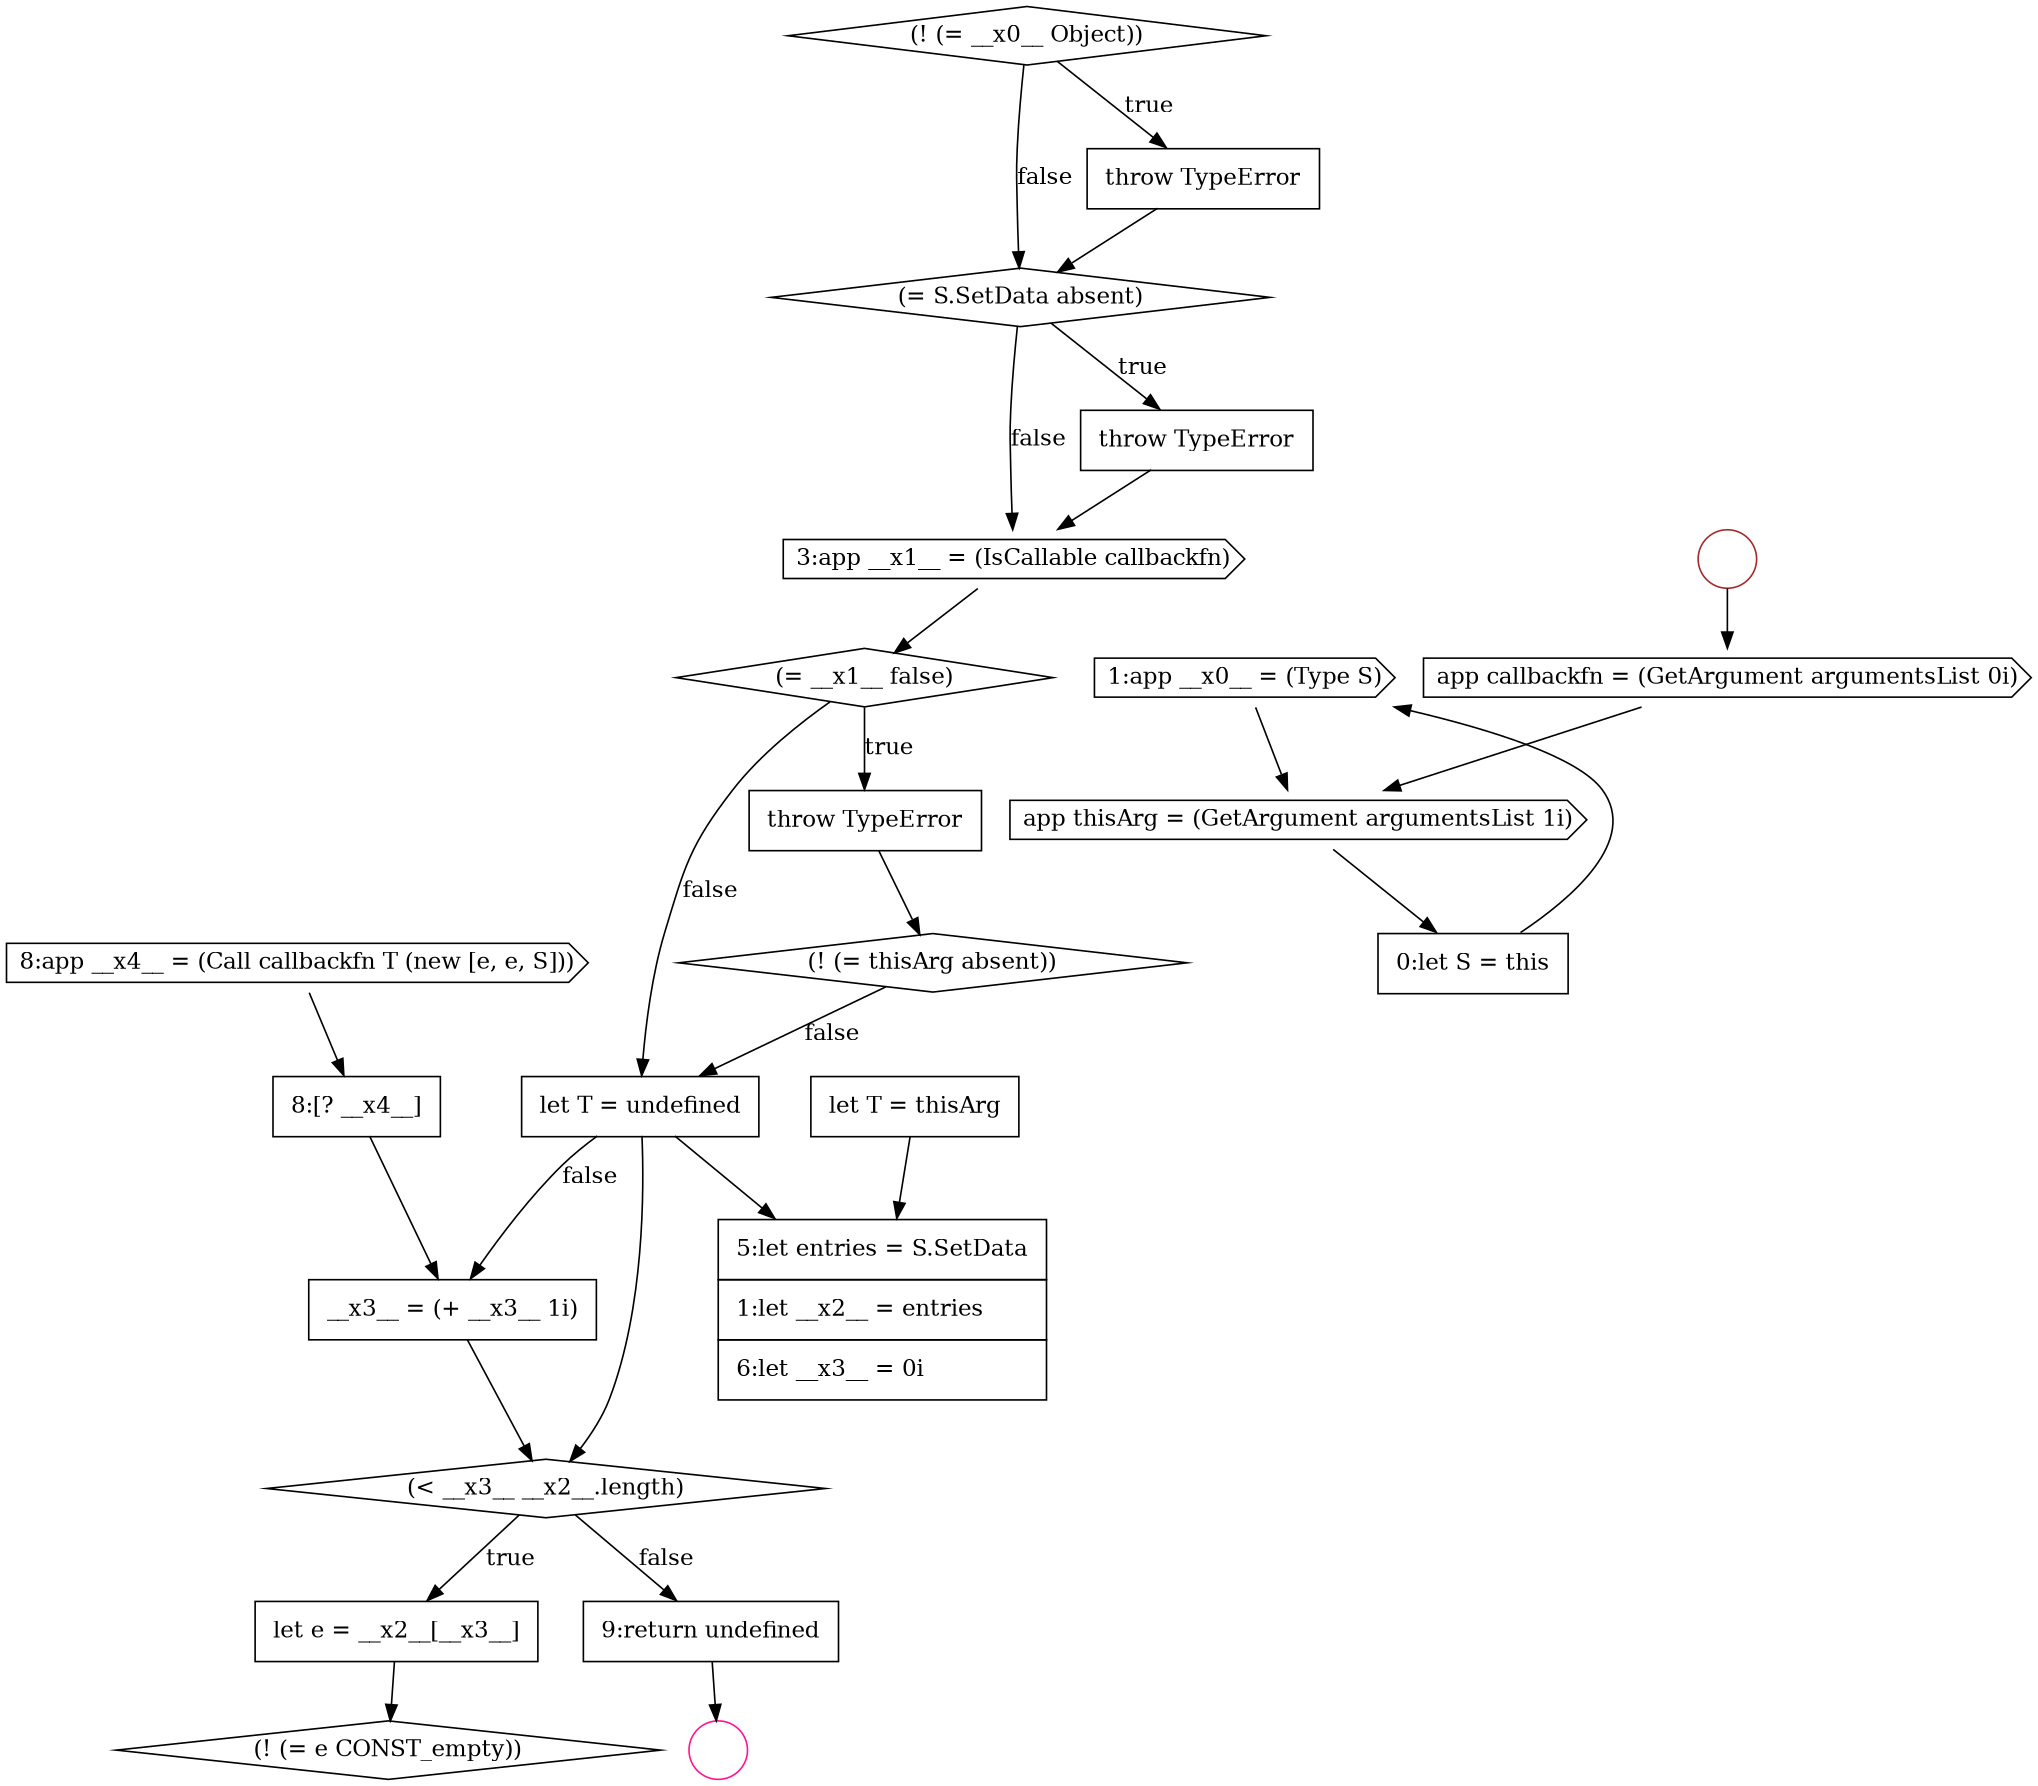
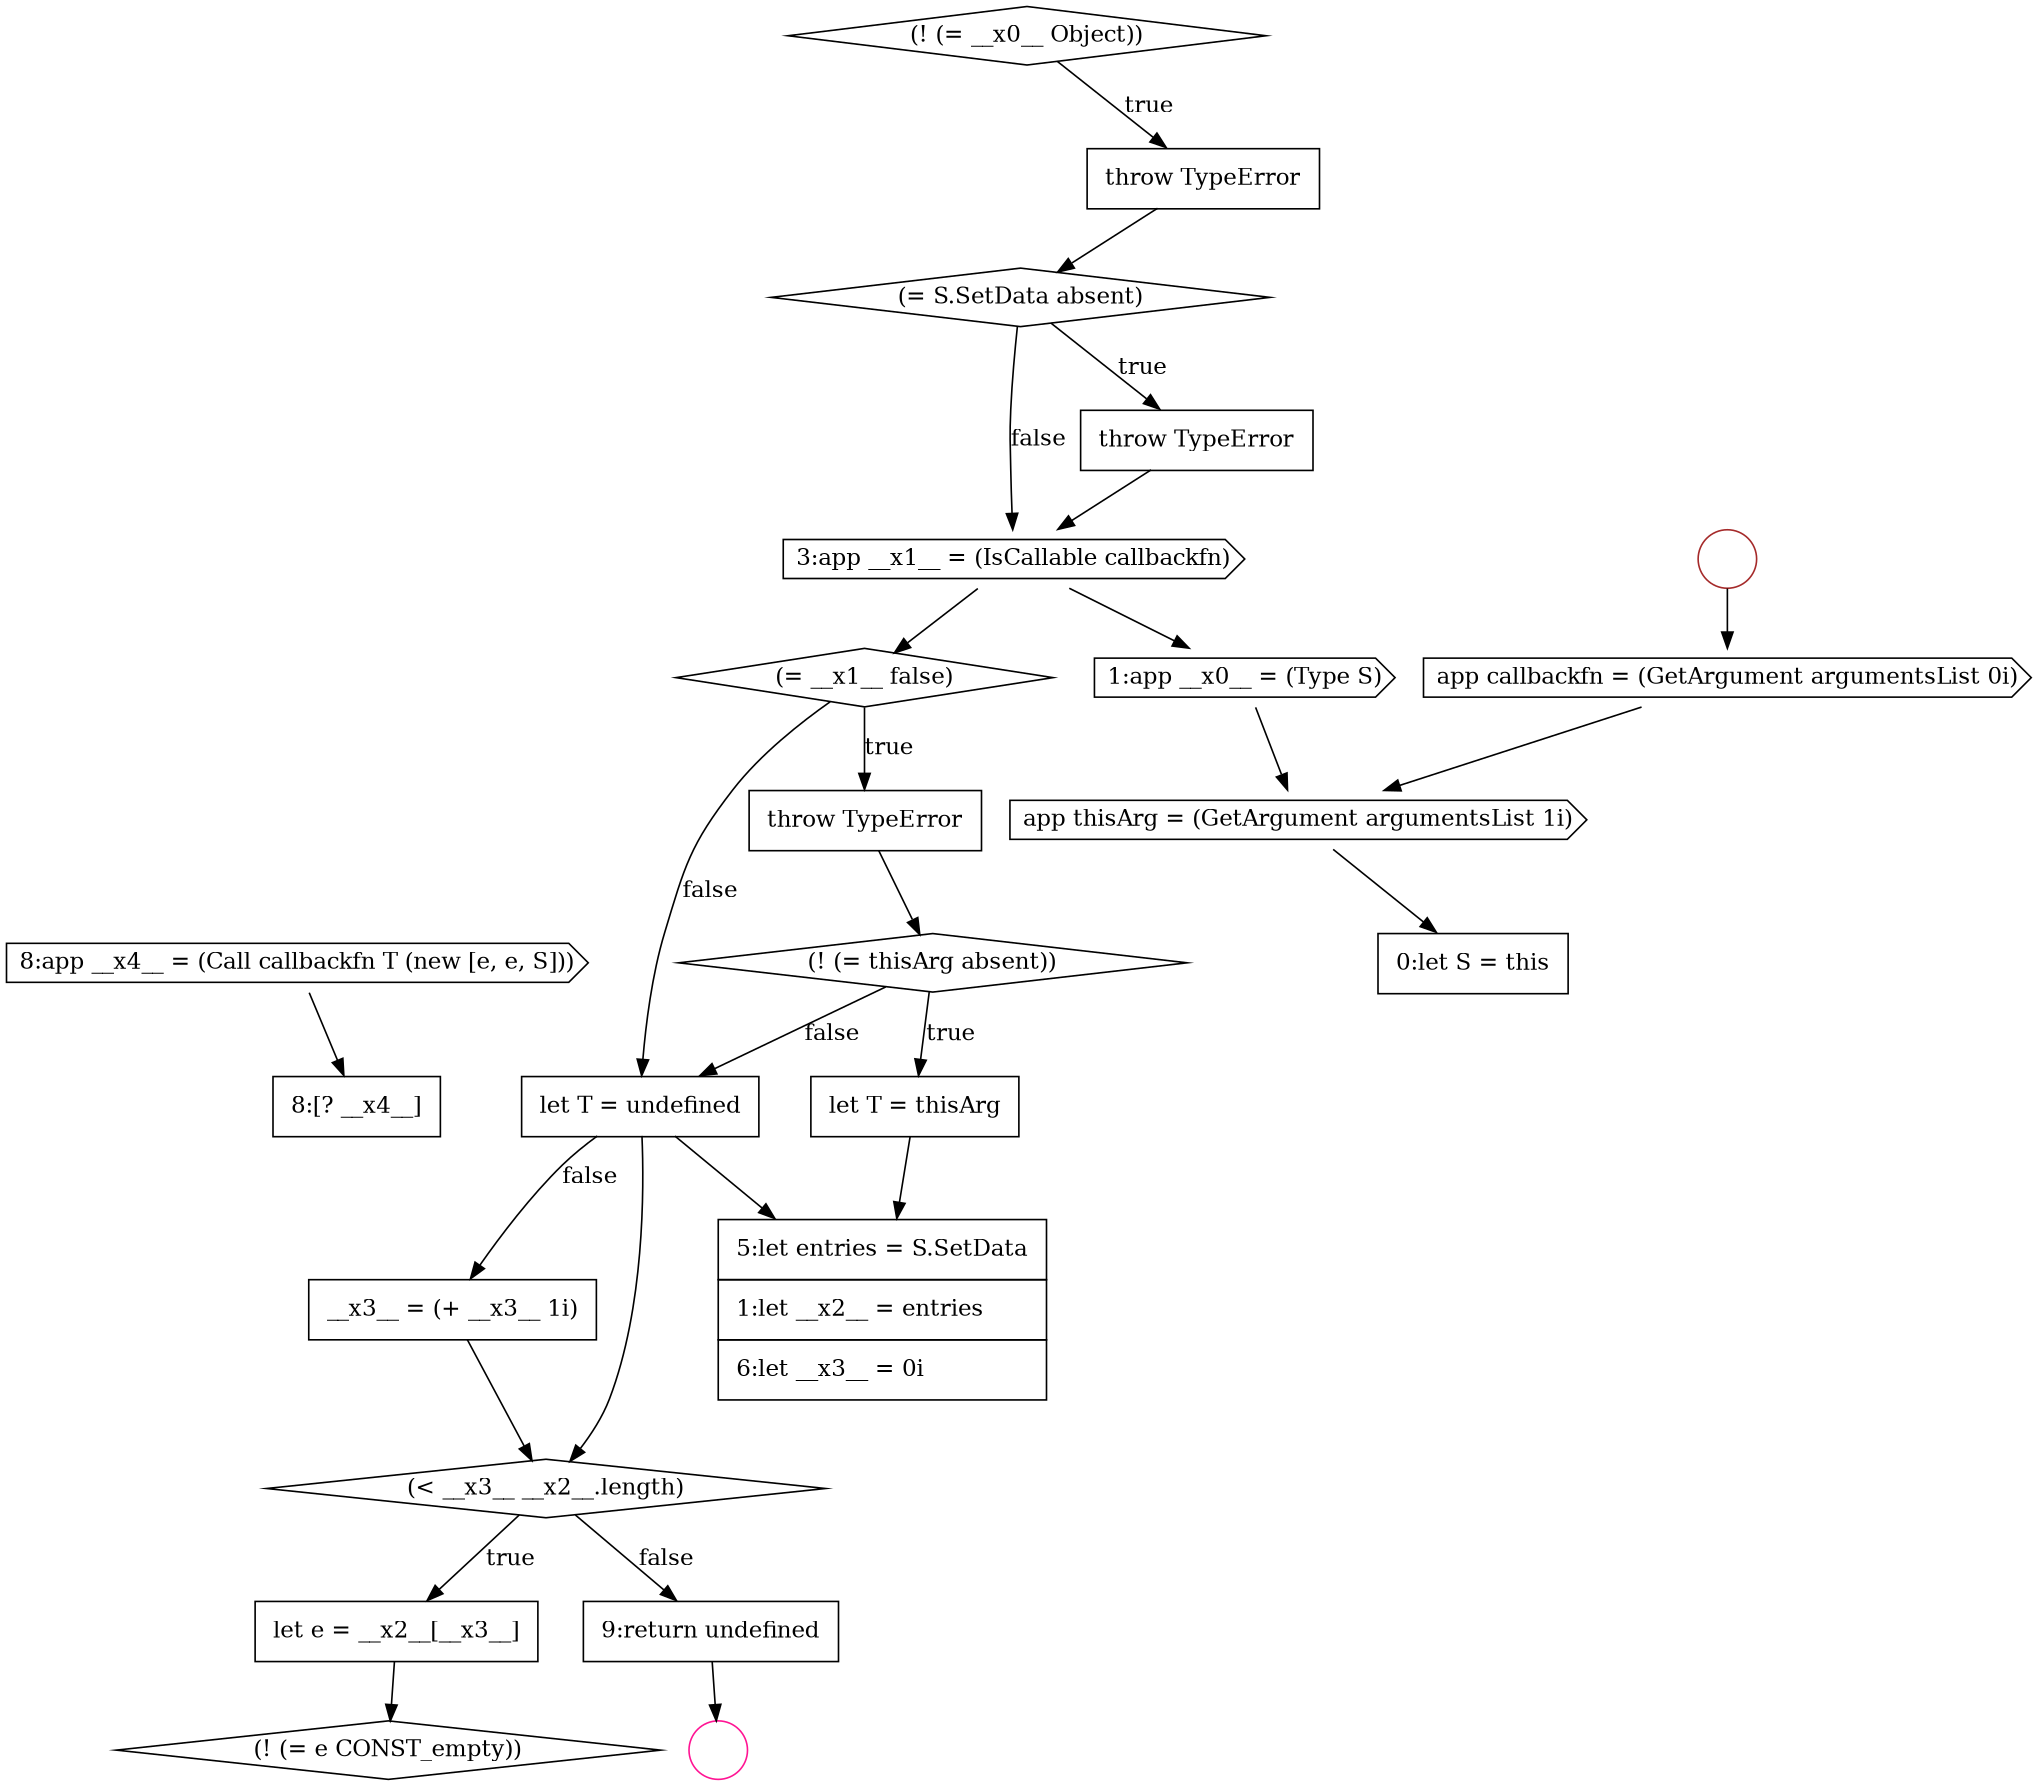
(1017, 158) -> none
(1593, 780) -> (1122, 615)
none -> (925, 1026)
(400, 1200) -> none
